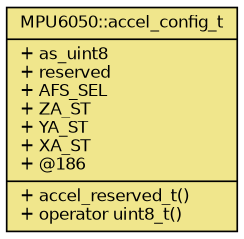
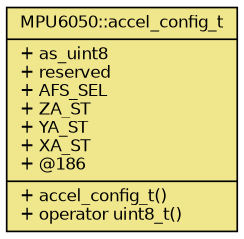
(105, 196) -> (94, 196)
